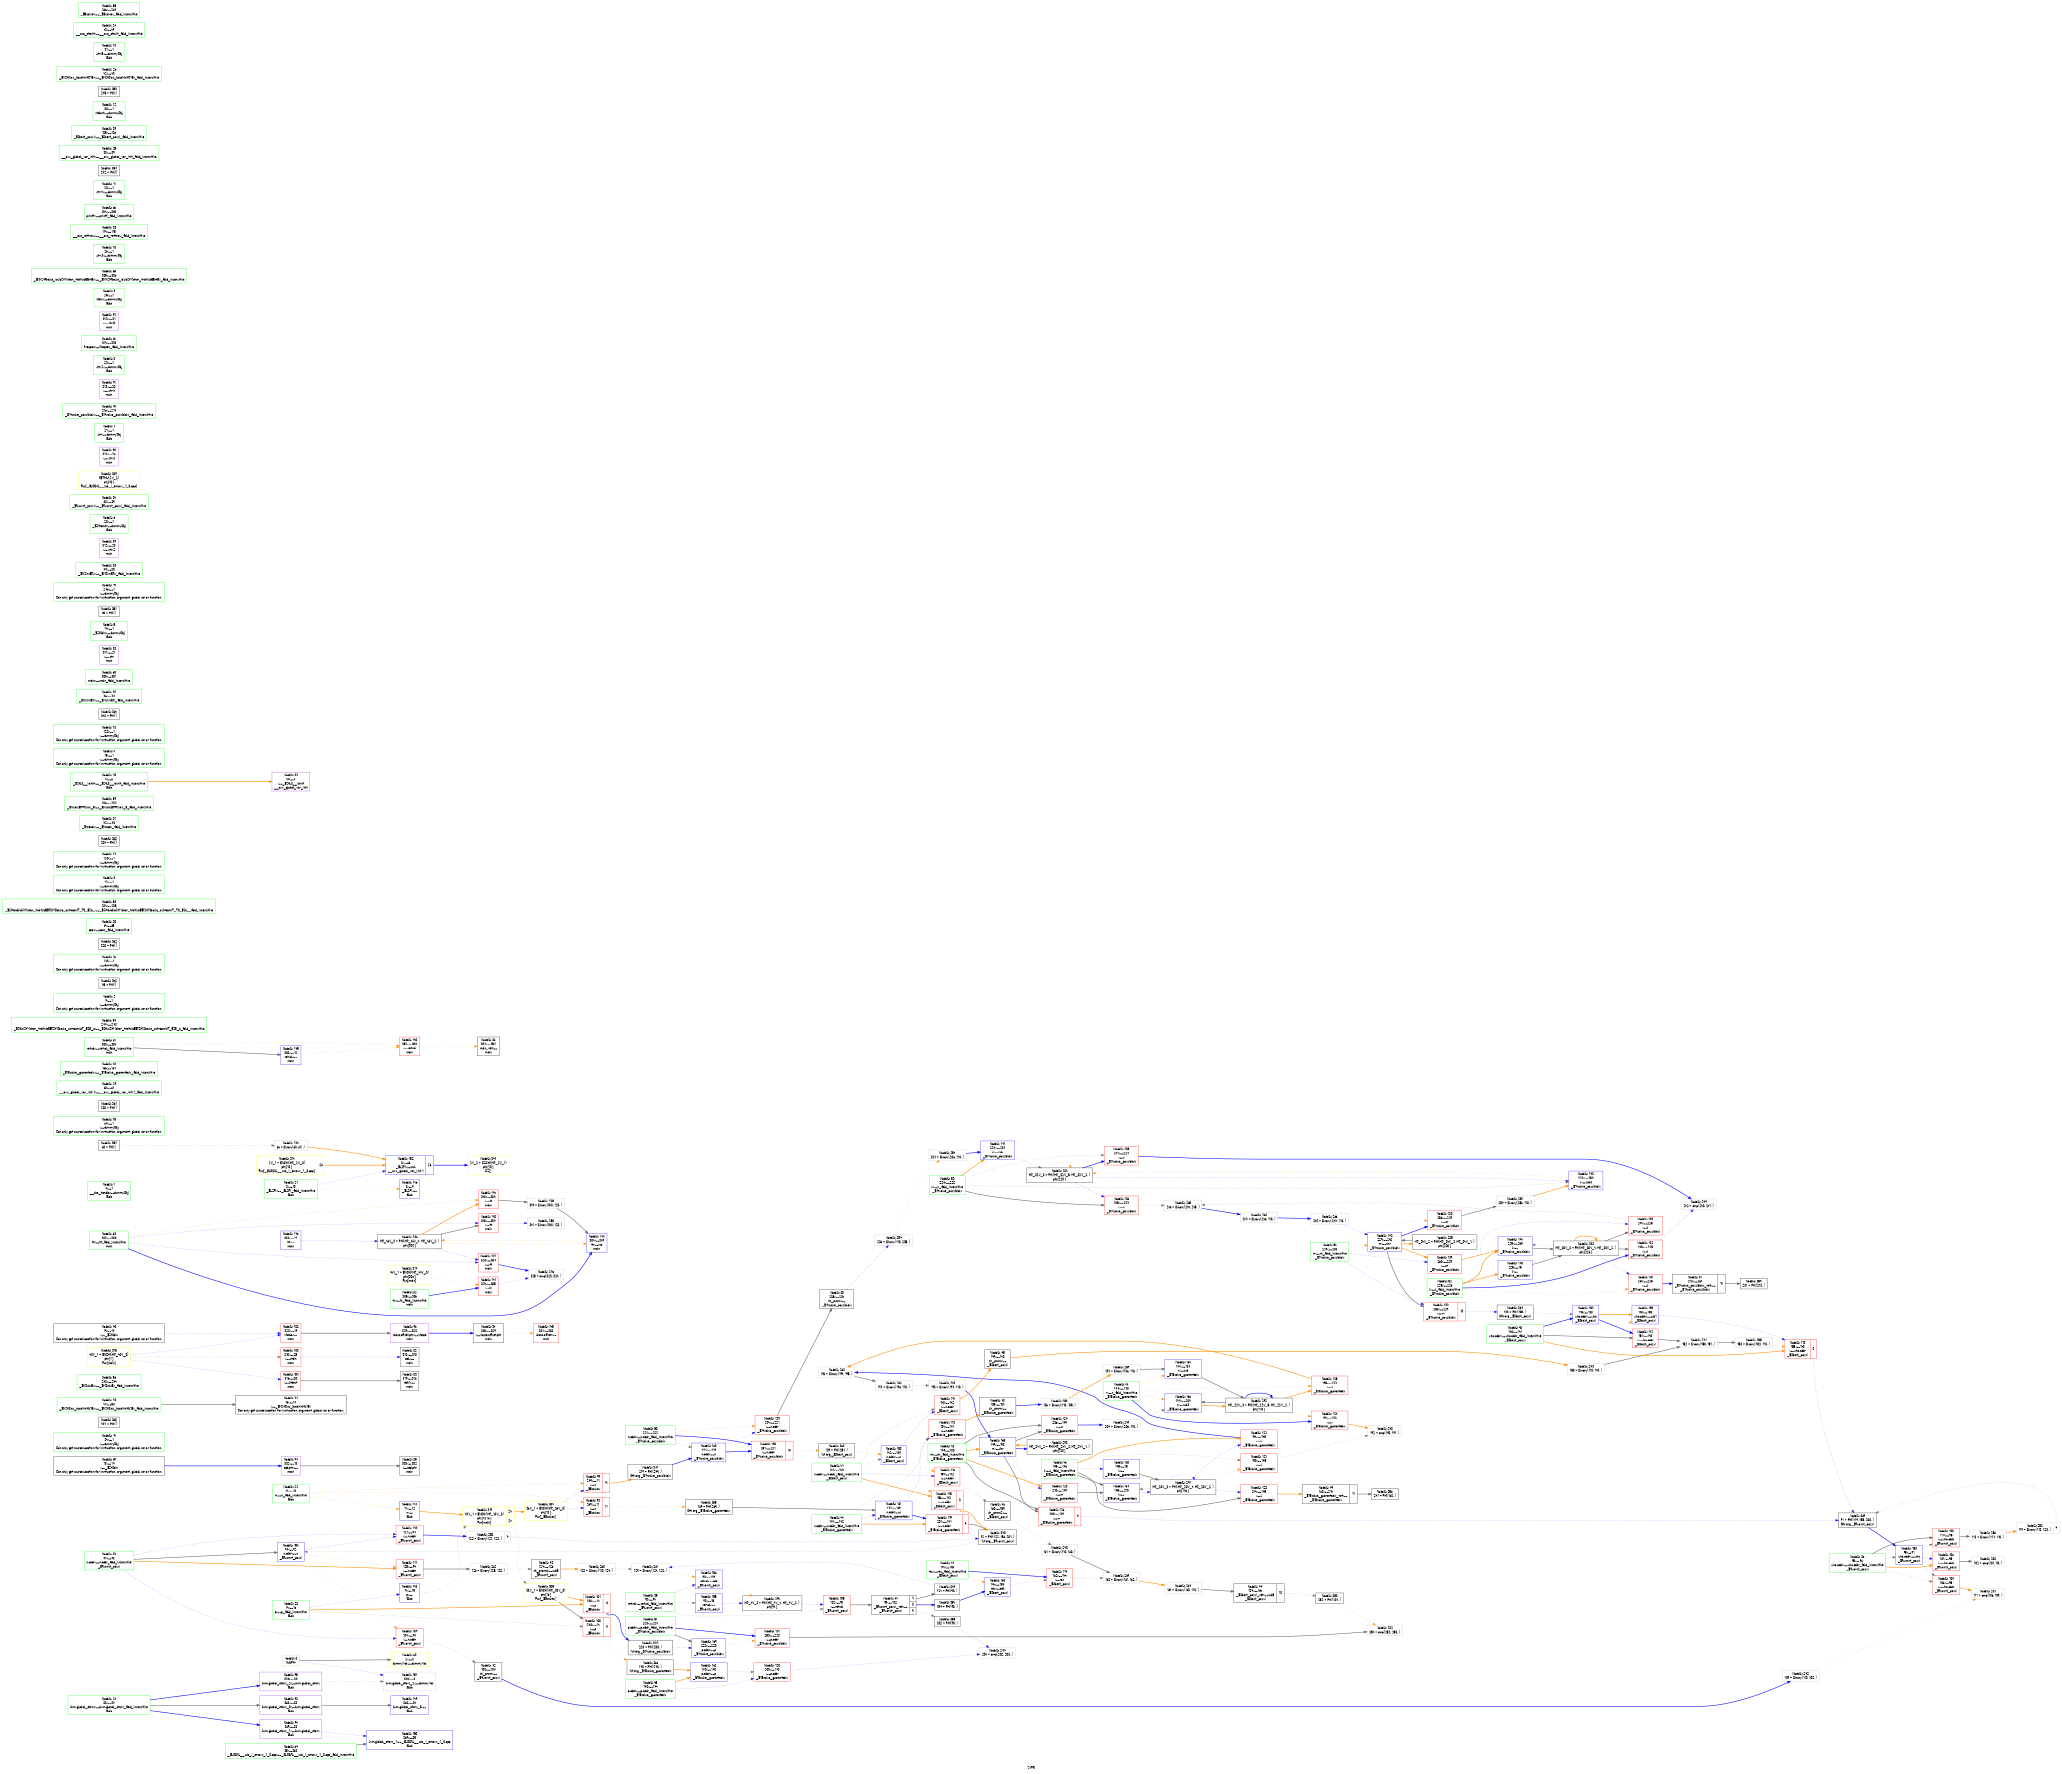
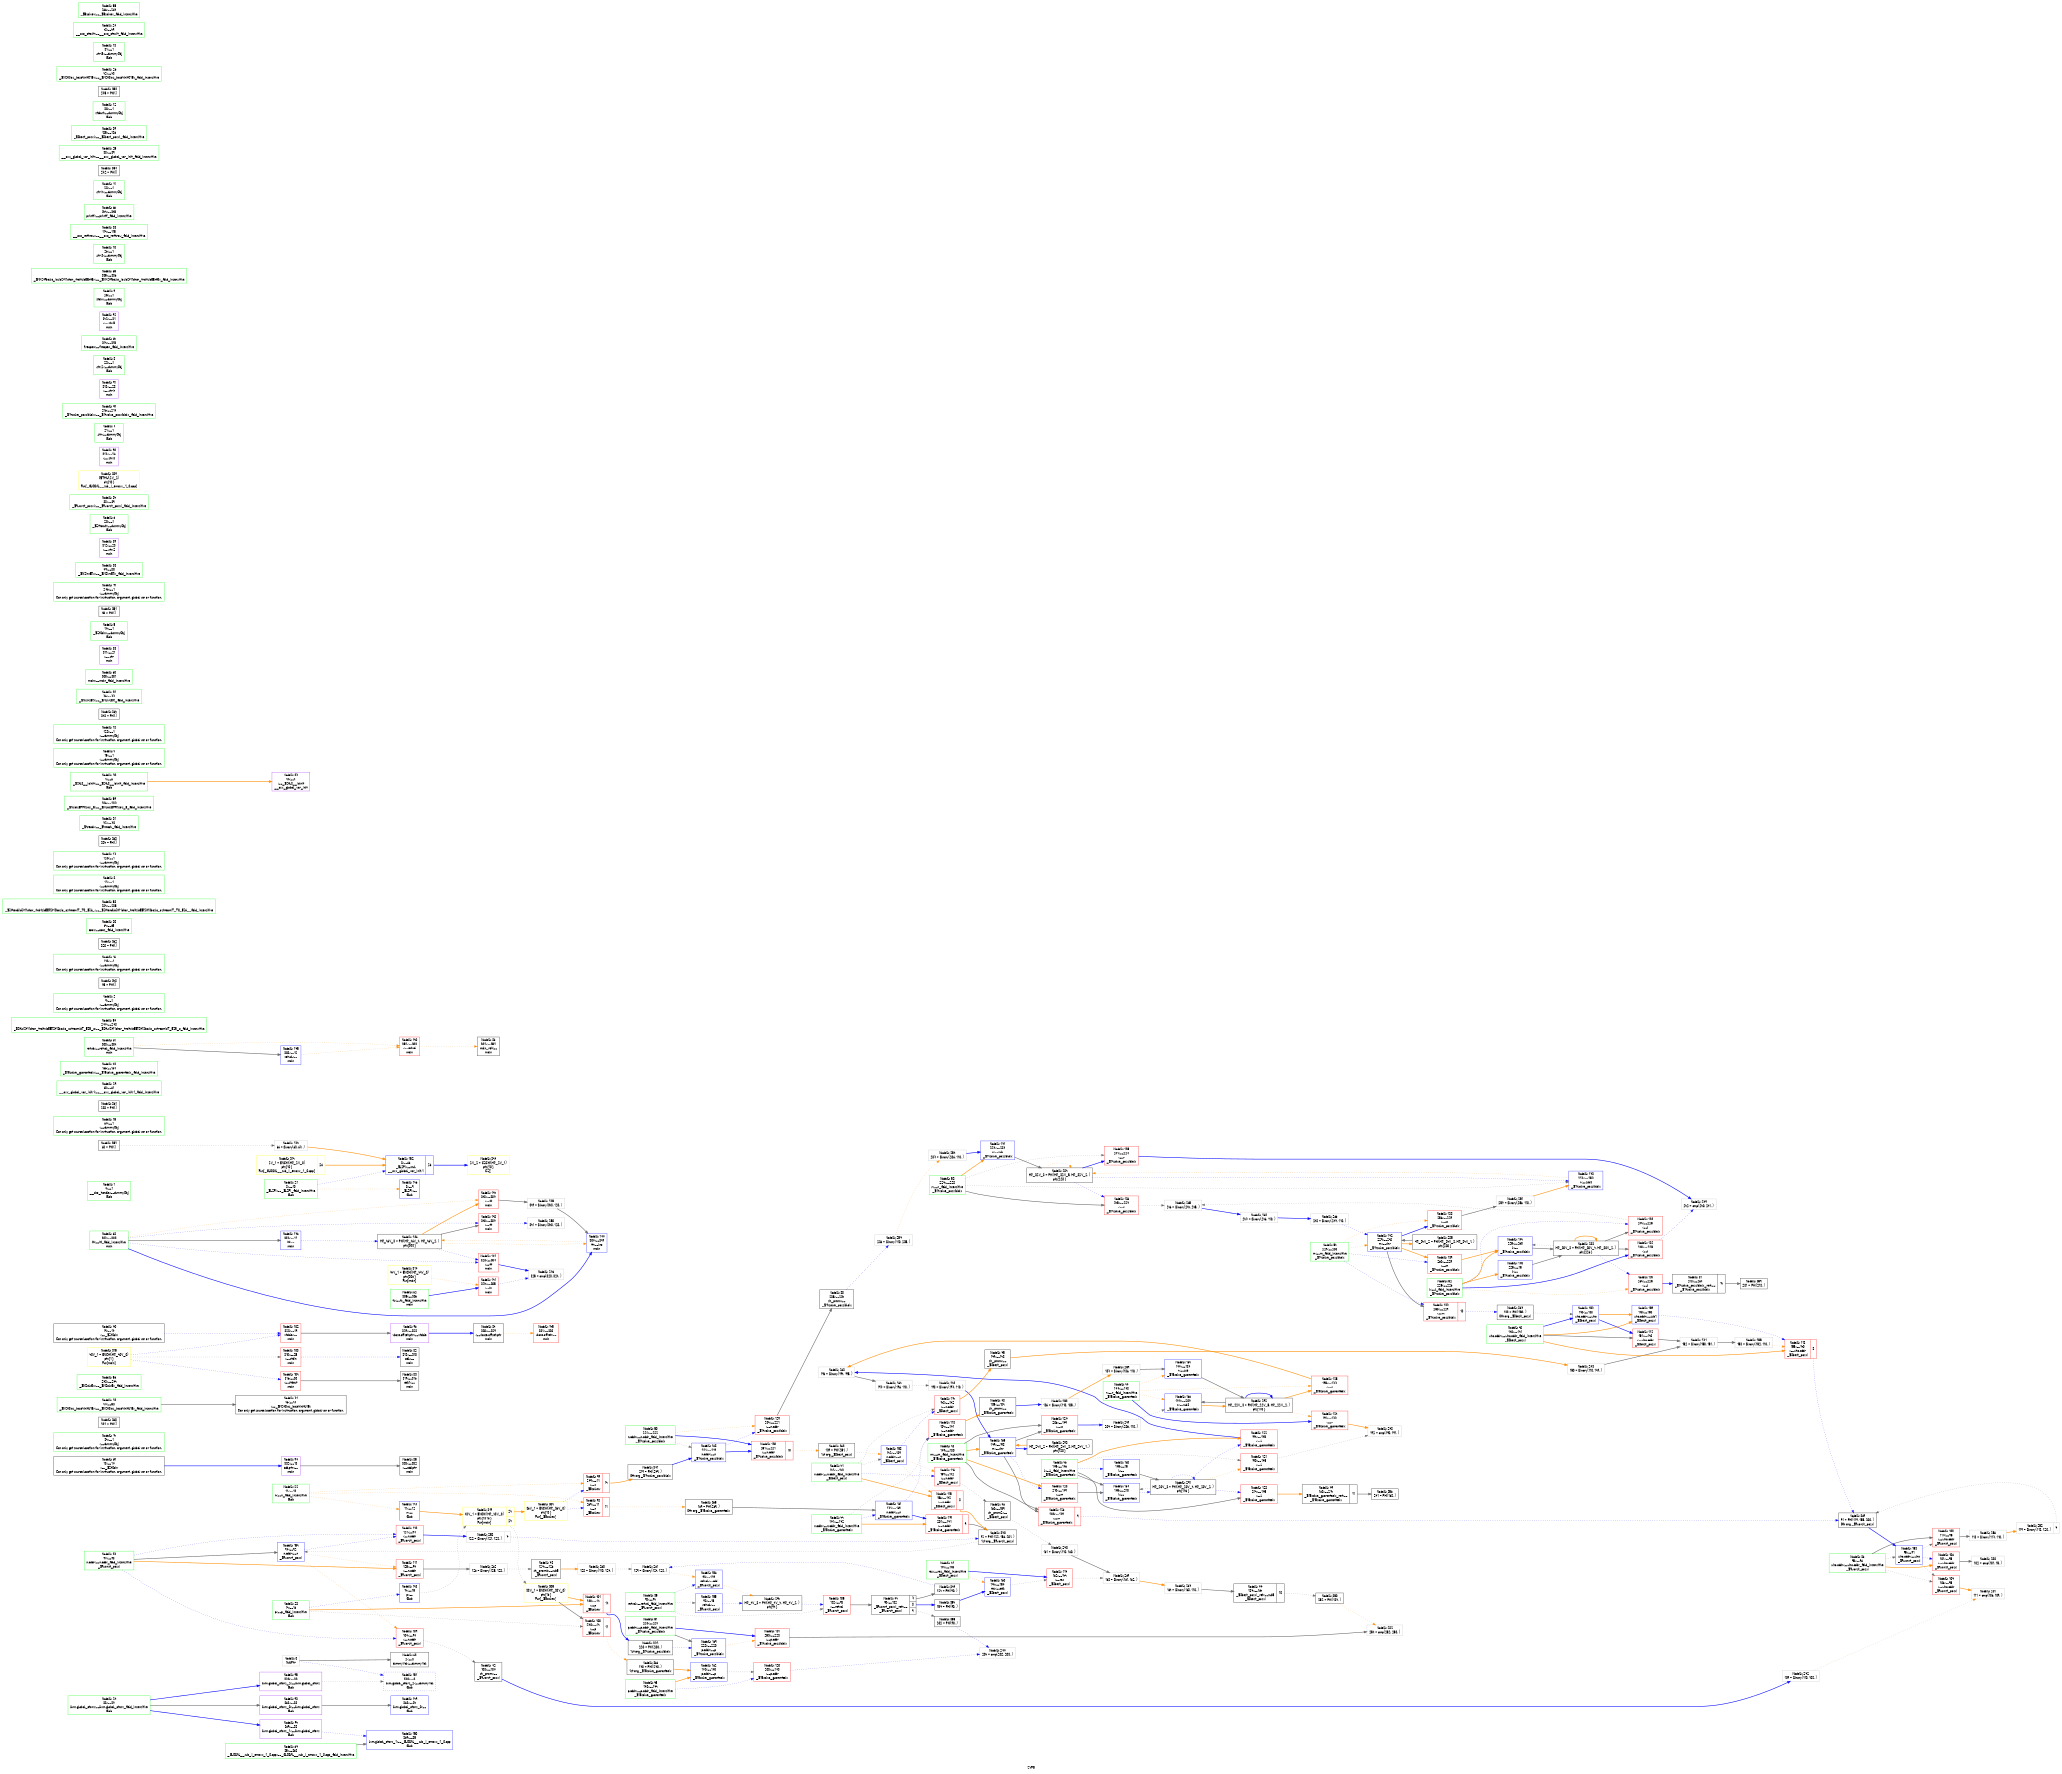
(1027, 1162) -> (1027, 1162)
none -> (203, 1240)
(1587, 1332) -> (1587, 1332)
(410, 1660) -> (410, 1660)
